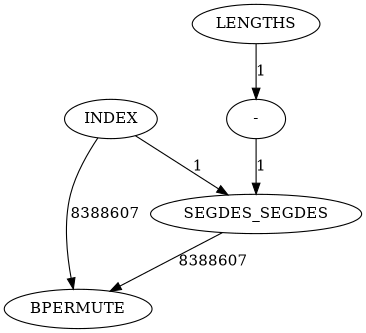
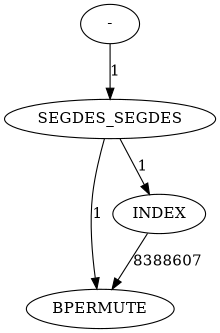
(256, 24) -> none
(177, 162) -> (132, 162)
(214, 261) -> (98, 214)
